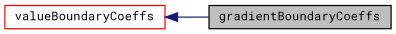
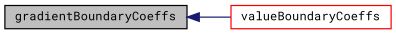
(193, 17) -> (215, 17)
